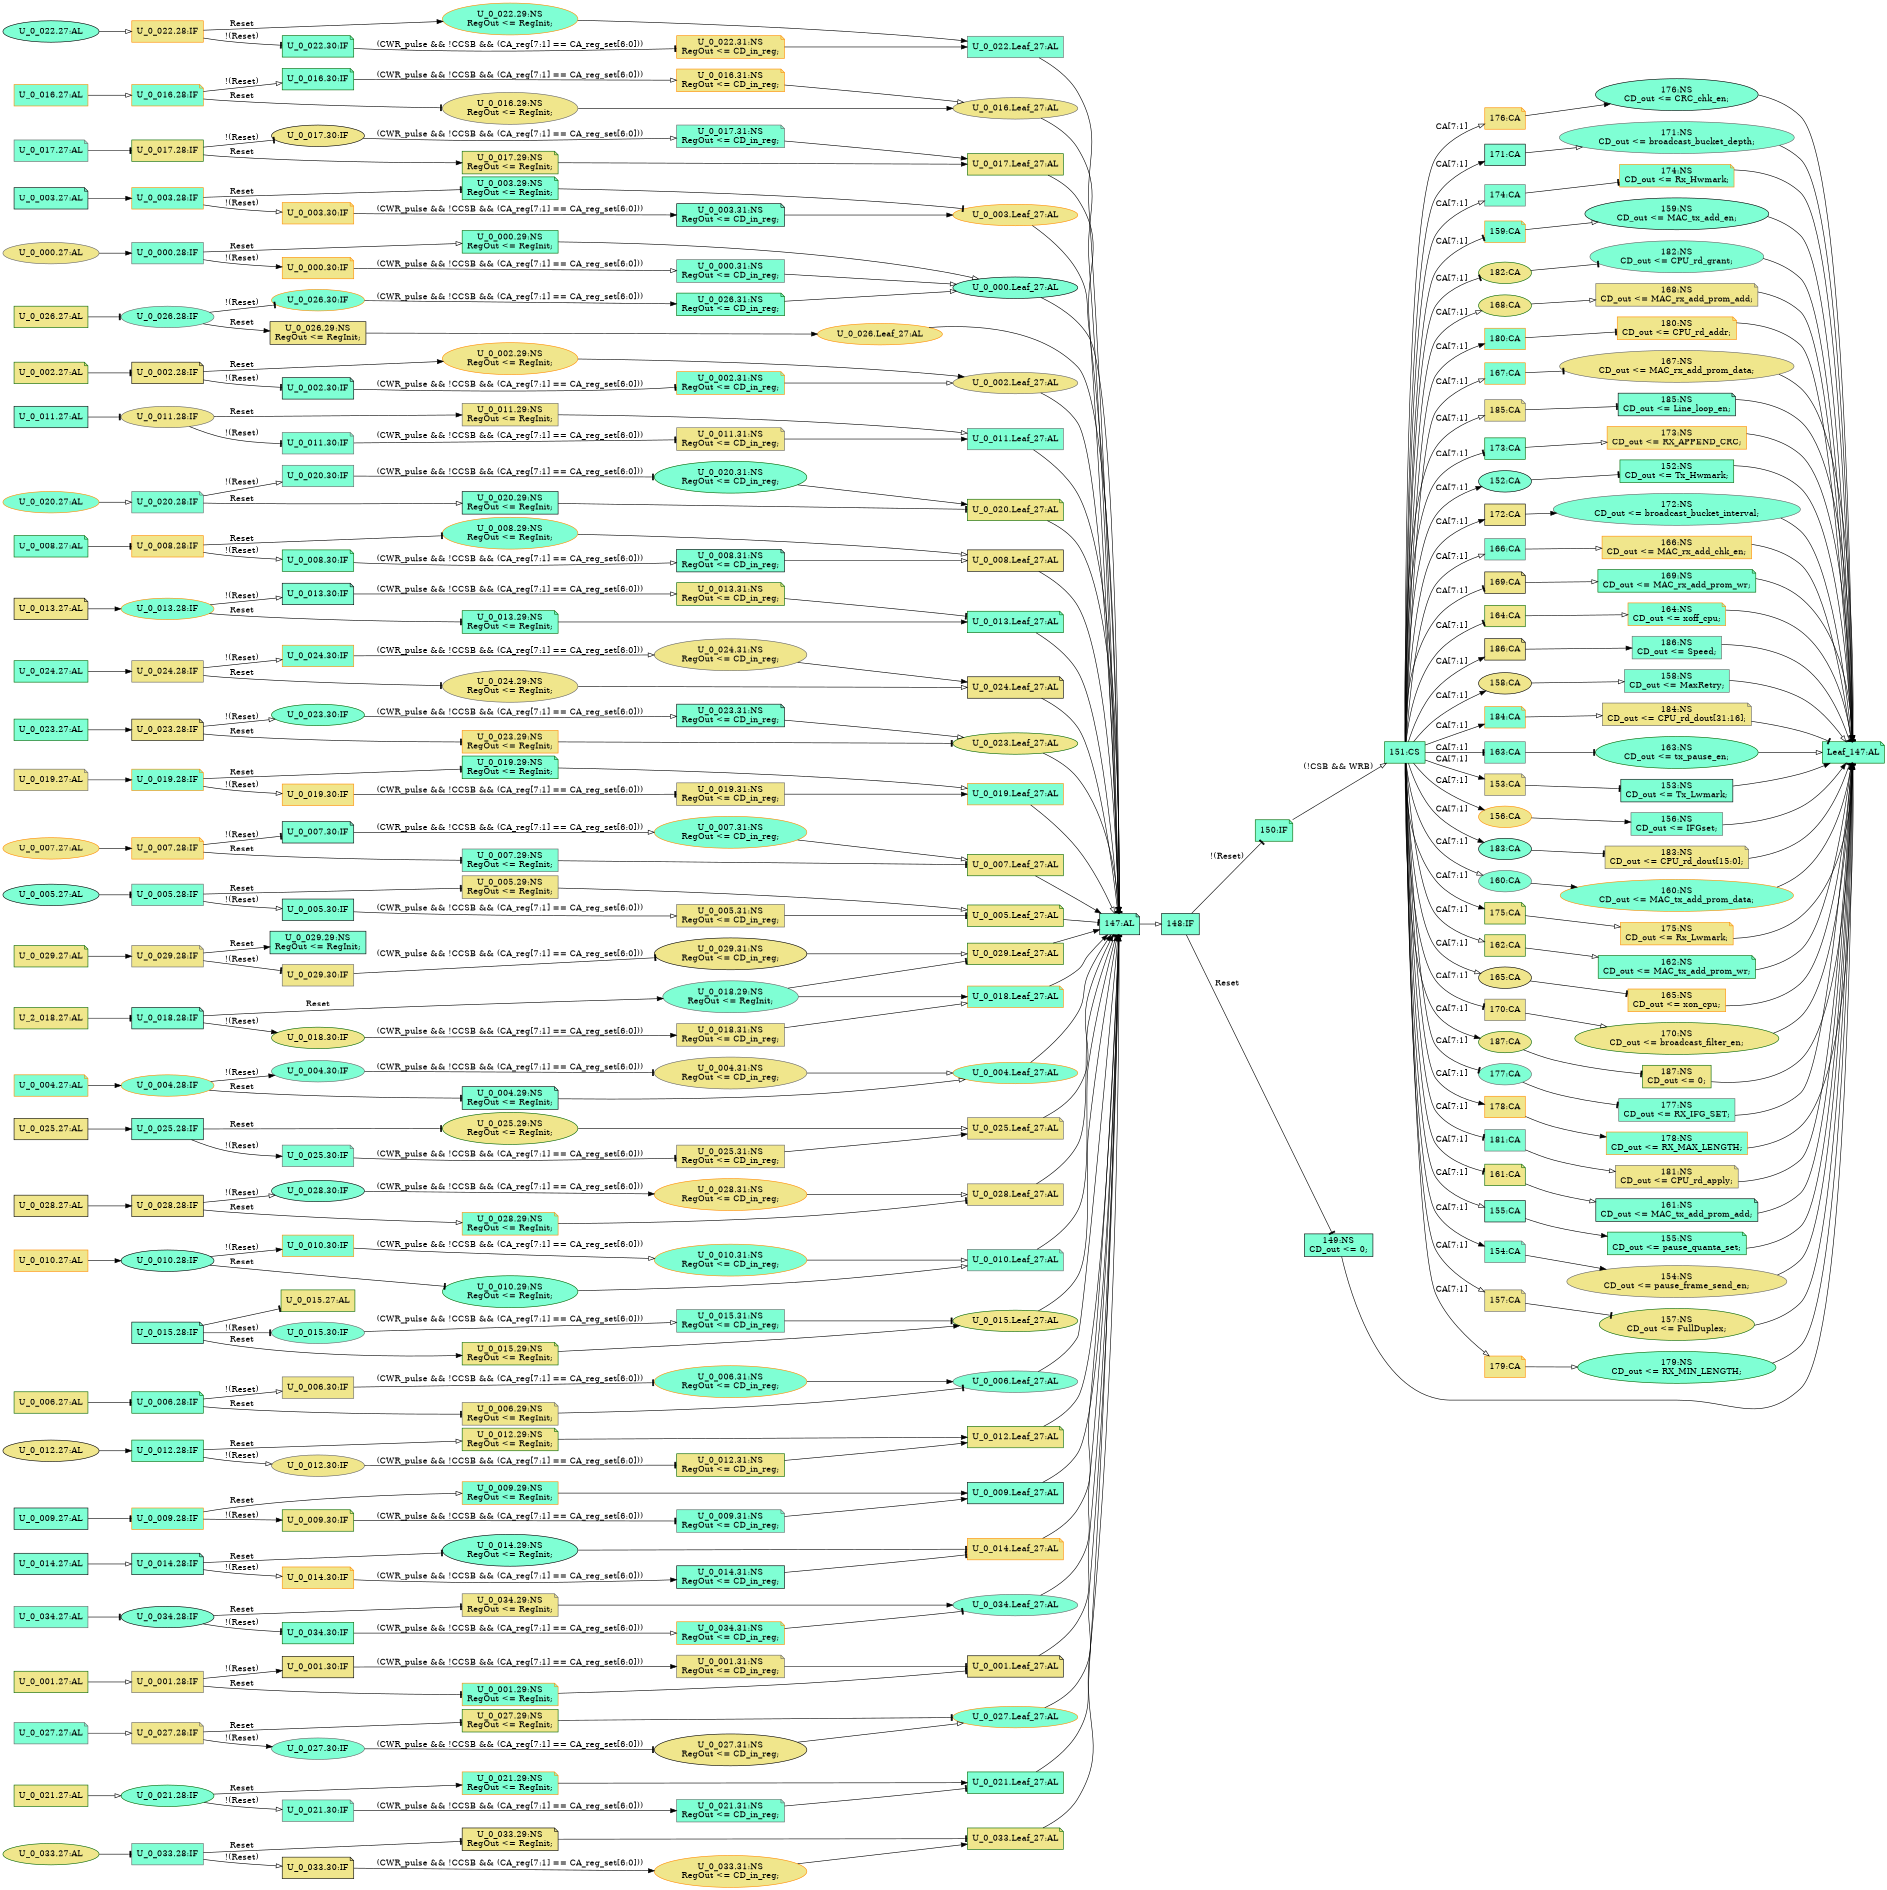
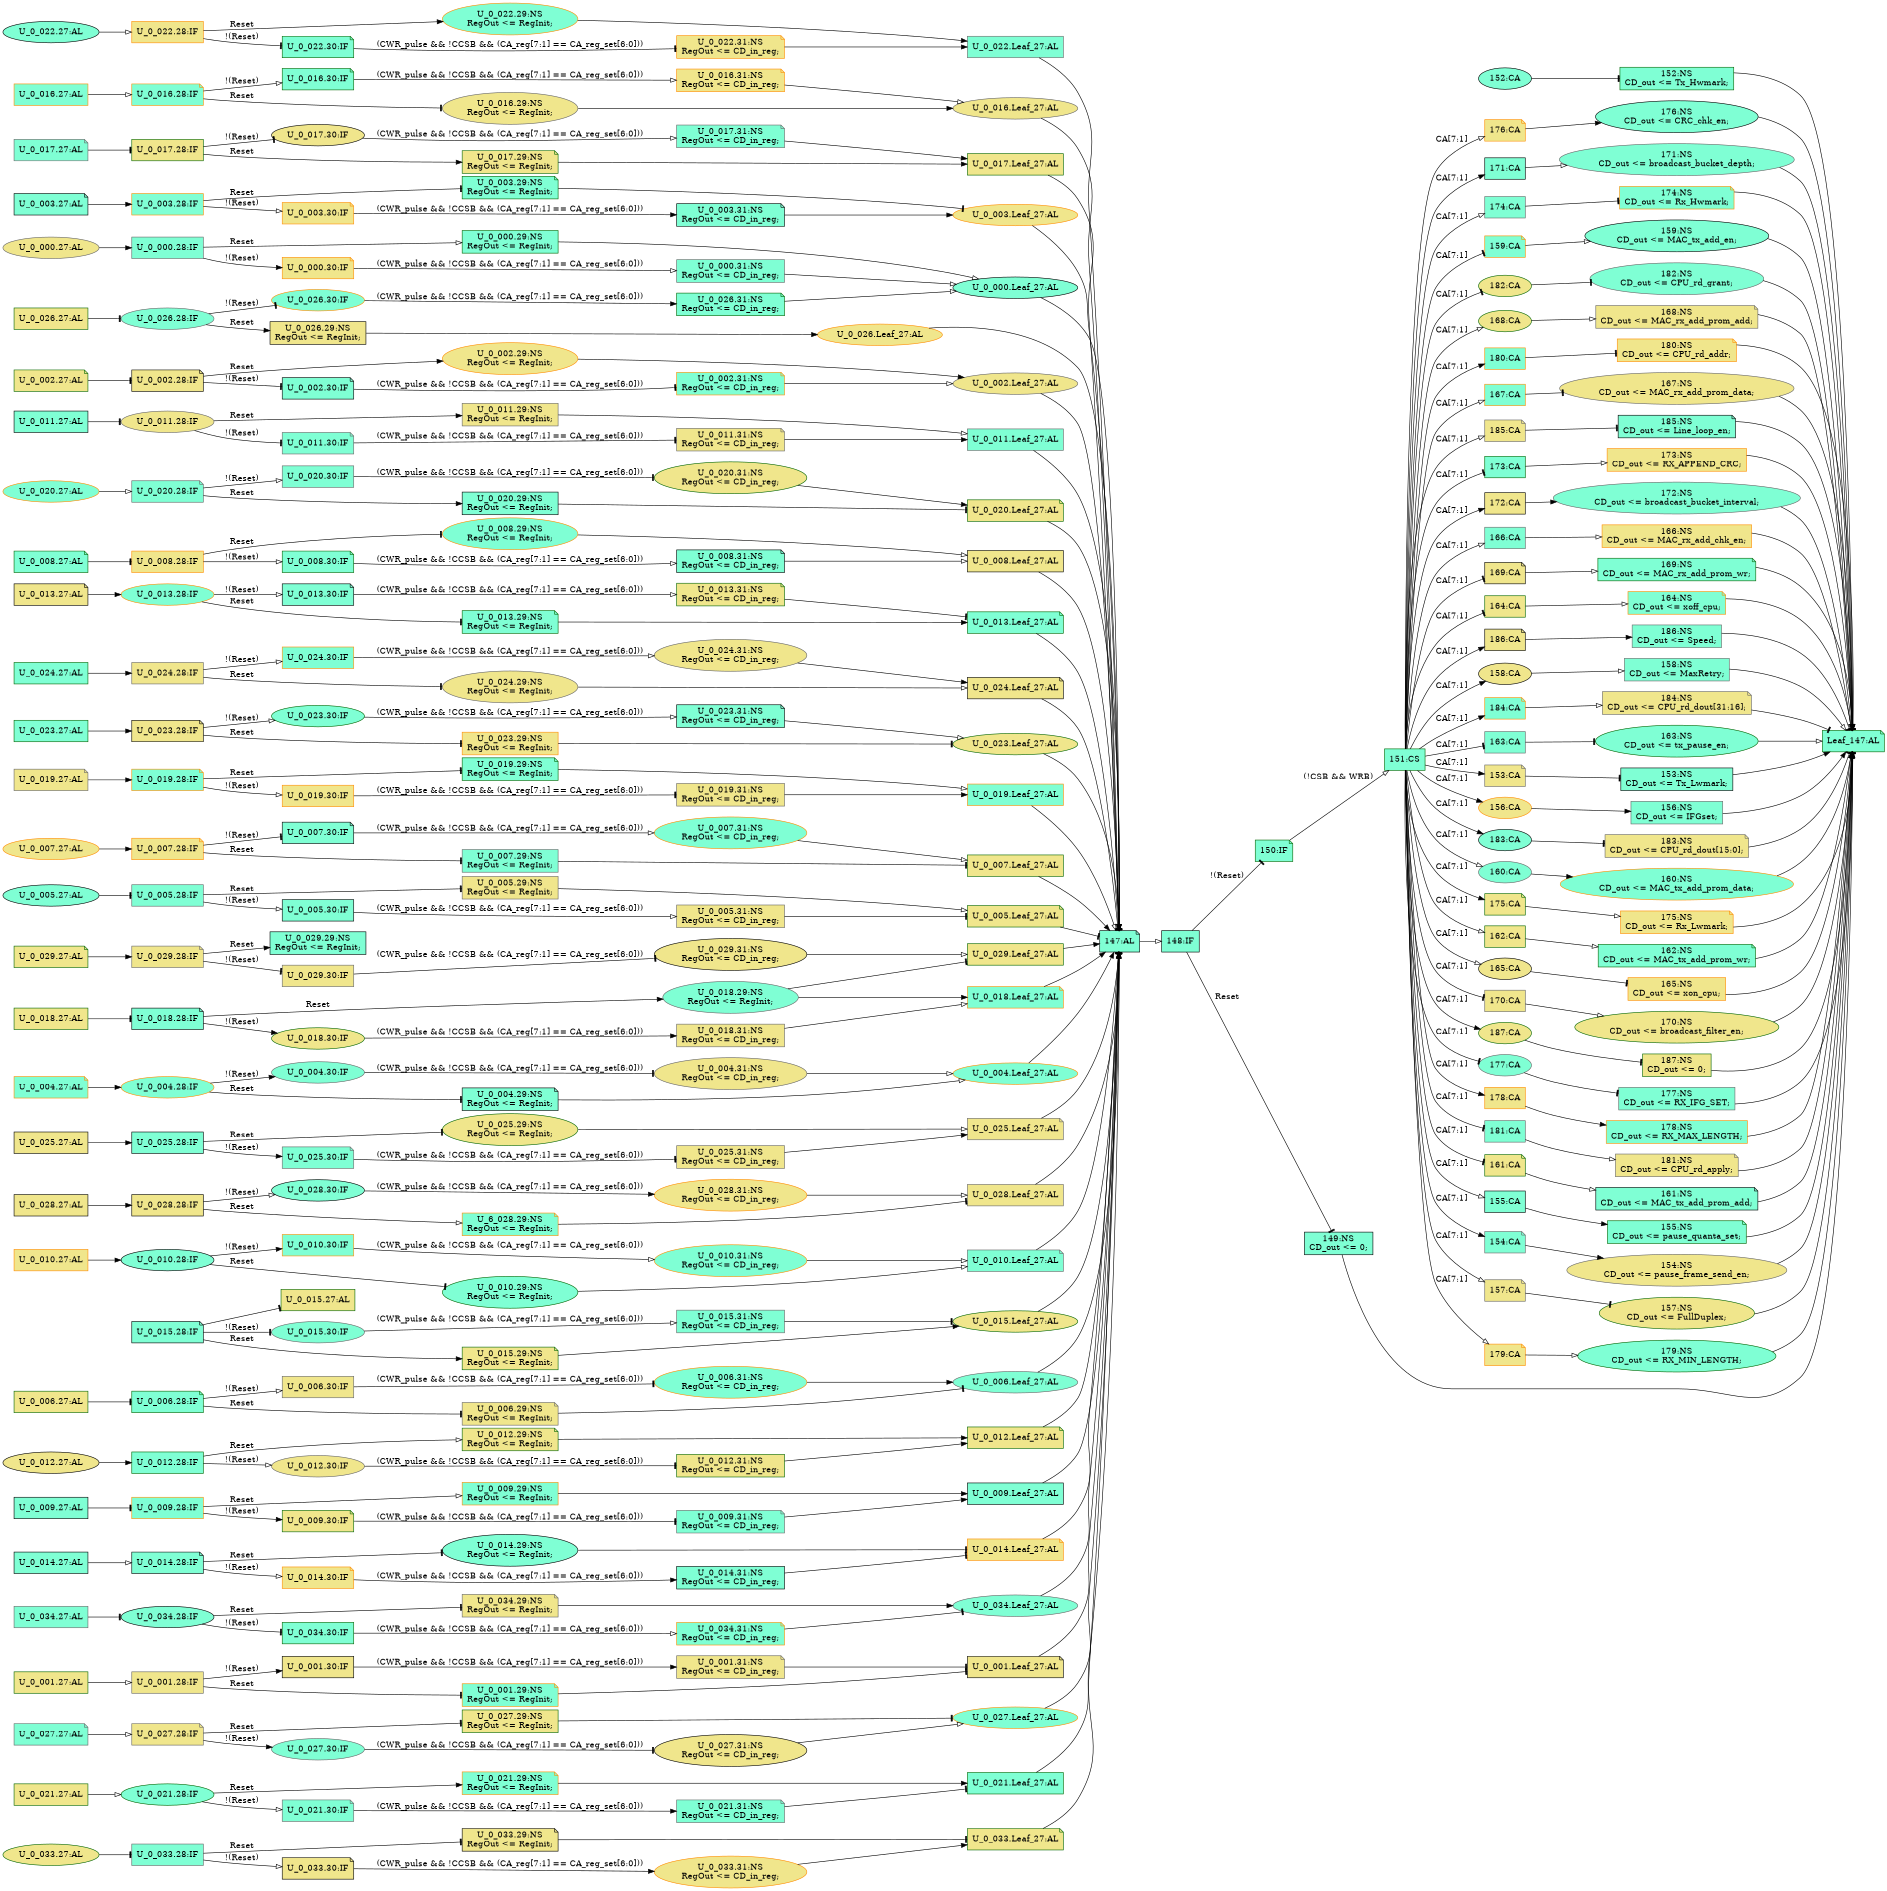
(731, 477) -> (731, 478)
(330, 504) -> (330, 502)
(1419, 568) -> none
(51, 1018) -> (51, 1019)
(510, 1224) -> (510, 1224)
